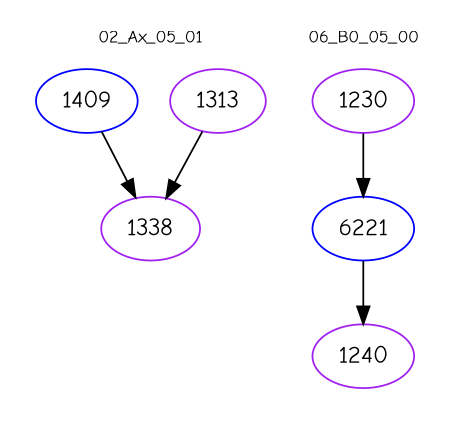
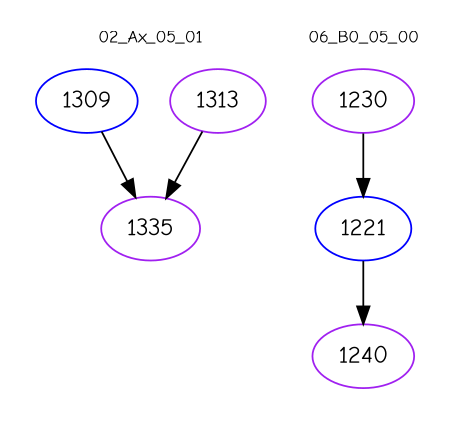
(87, 101) -> (87, 101)
(151, 229) -> (151, 229)
(363, 229) -> (363, 229)
